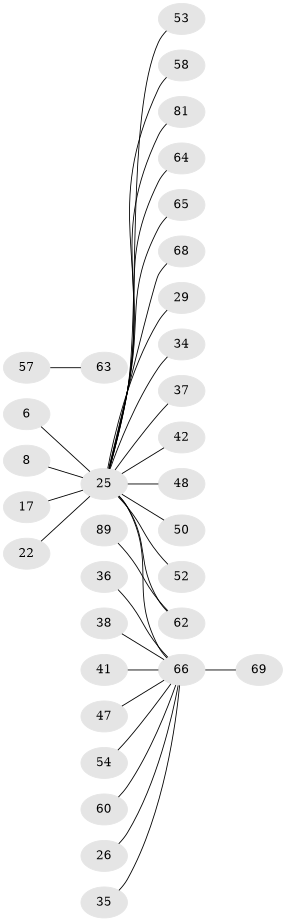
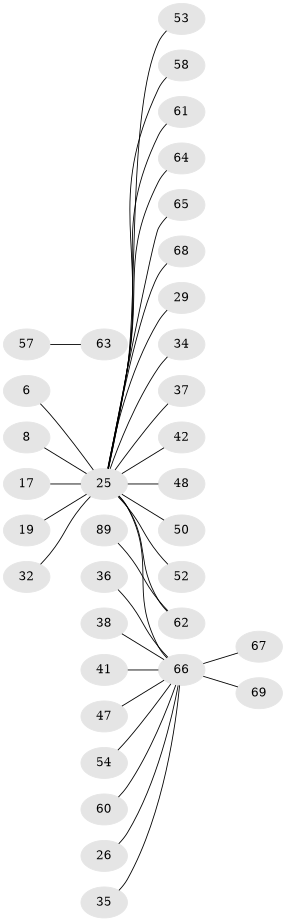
(182, 112) -> (182, 112)
none -> (27, 530)
(27, 554) -> (27, 577)
none -> (259, 647)
